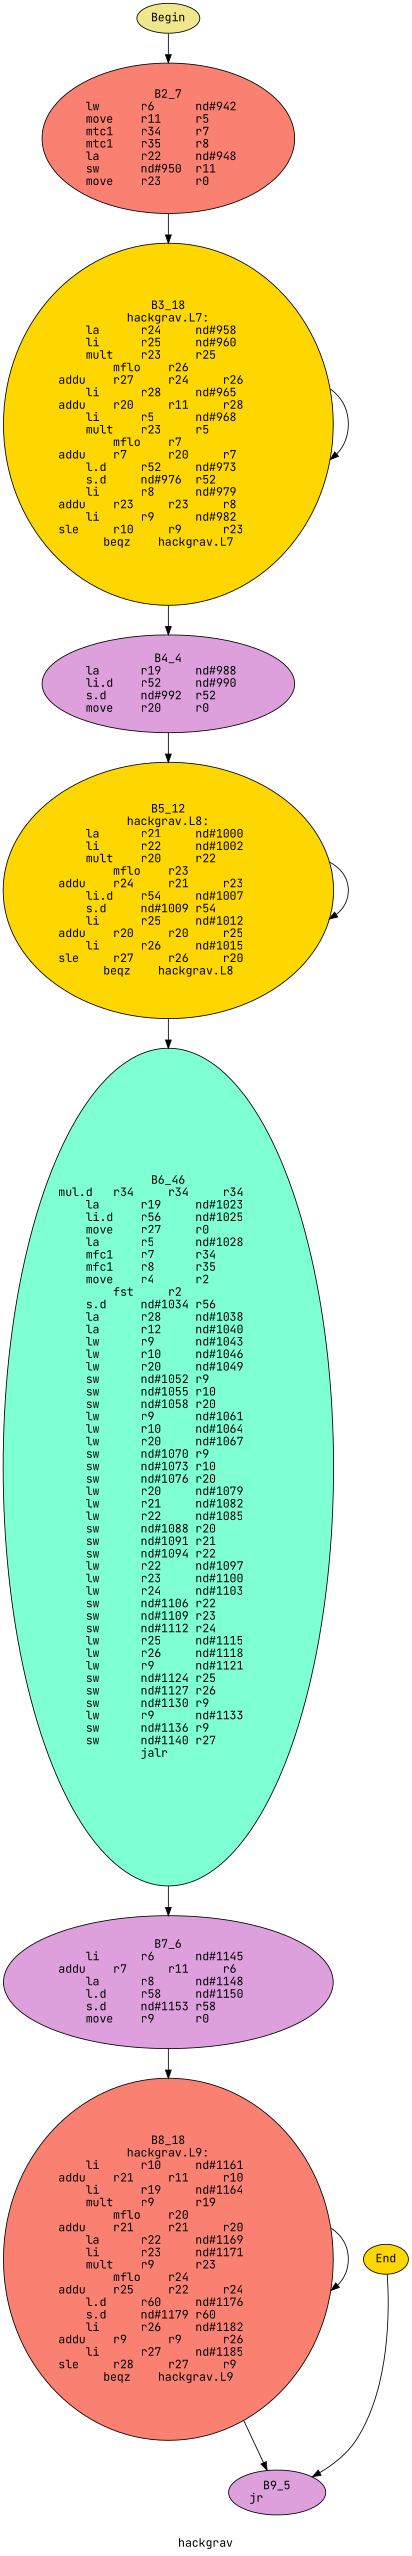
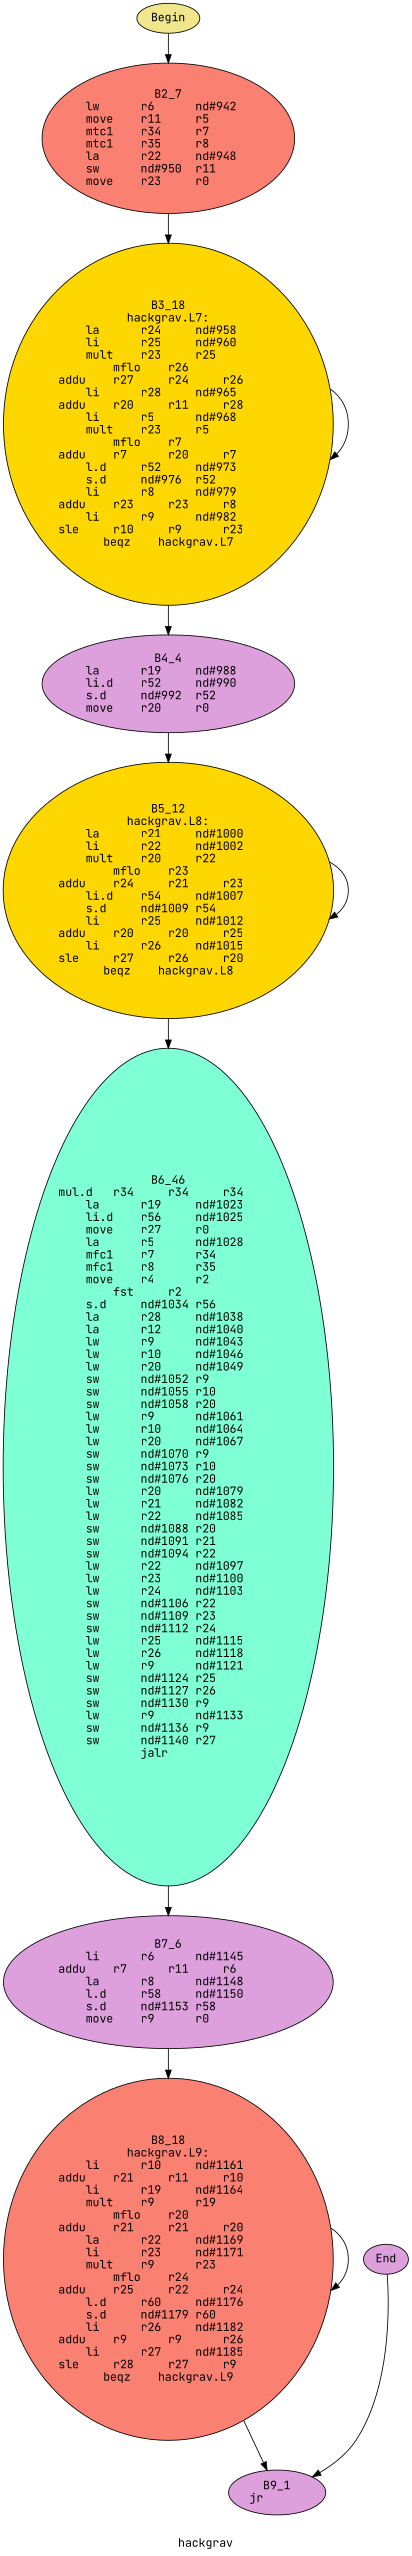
(386, 2259) -> (386, 2259)
(277, 2492) -> (277, 2492)
